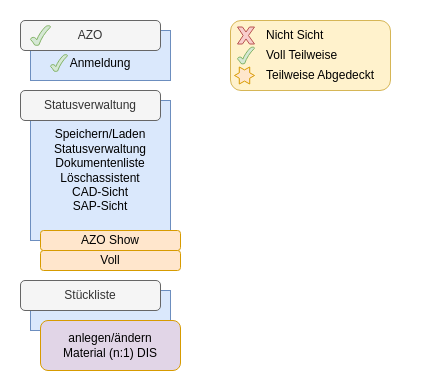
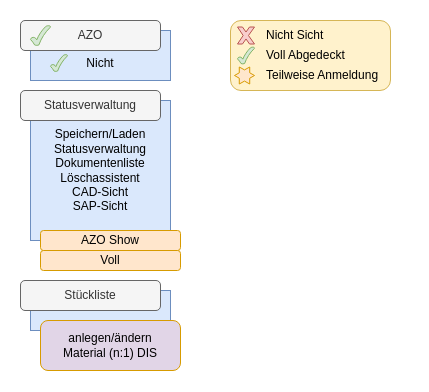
(101, 56) -> (101, 56)
(304, 56) -> (309, 56)
(324, 76) -> (323, 76)
